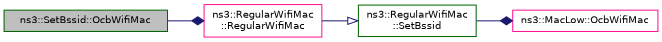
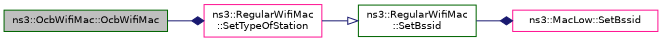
(86, 21) -> (86, 21)
(263, 21) -> (263, 21)
(585, 21) -> (585, 21)
